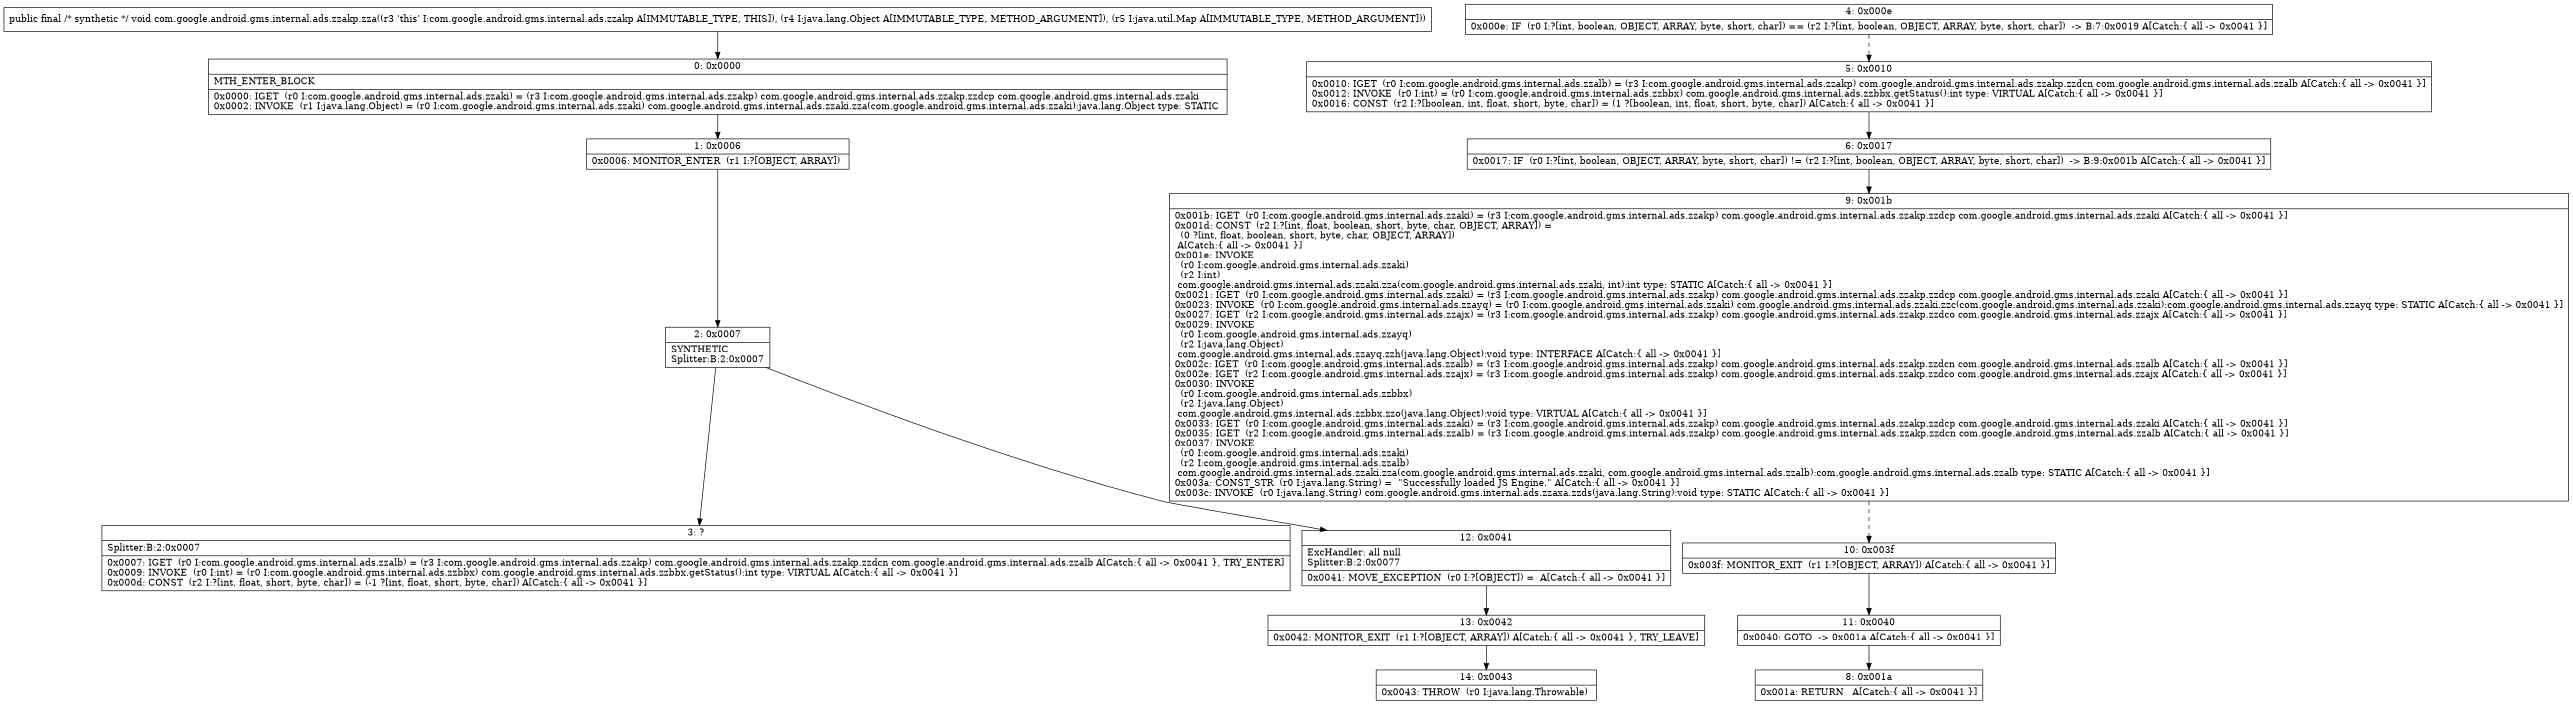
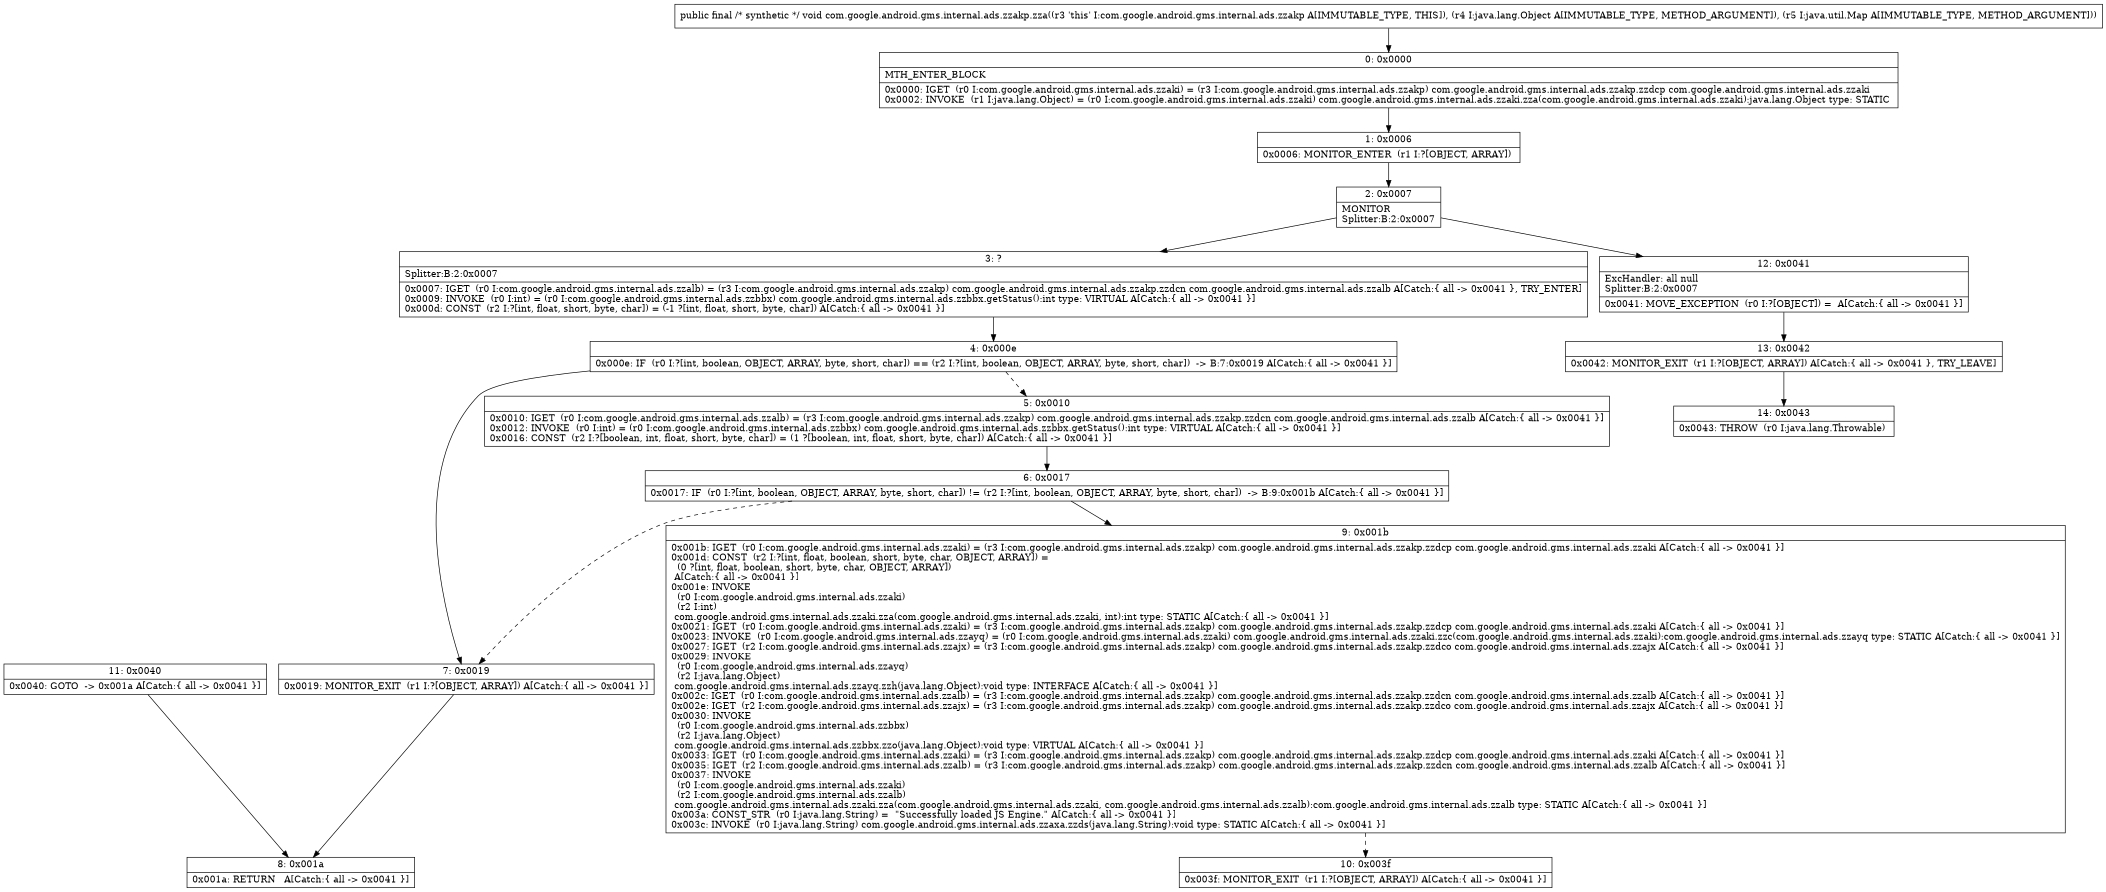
none -> (994, 326)
(700, 350) -> (1366, 209)
(1354, 563) -> (1652, 289)
(1869, 591) -> none
none -> (466, 679)
